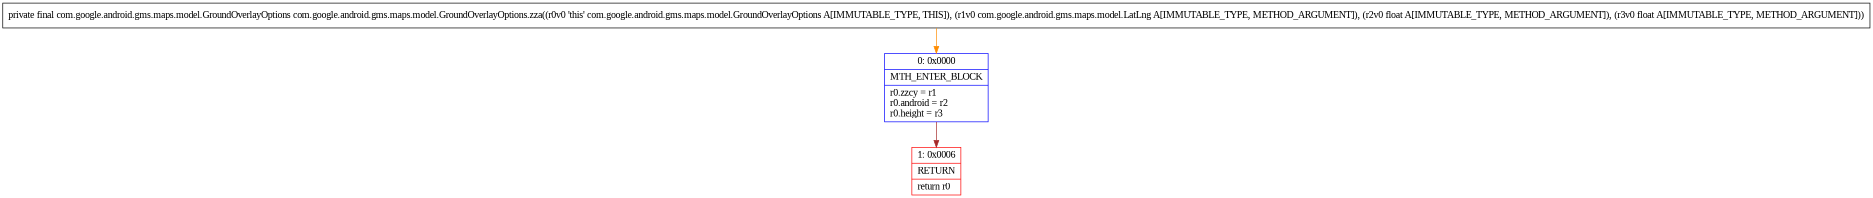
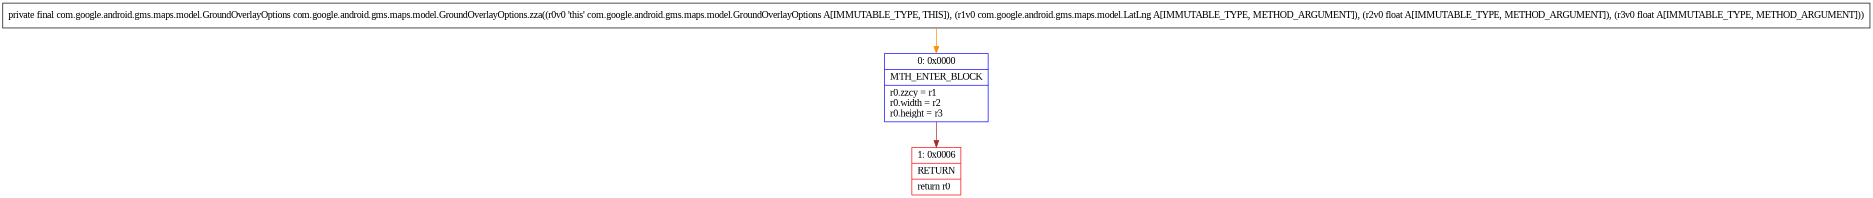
(919, 103) -> (915, 103)
